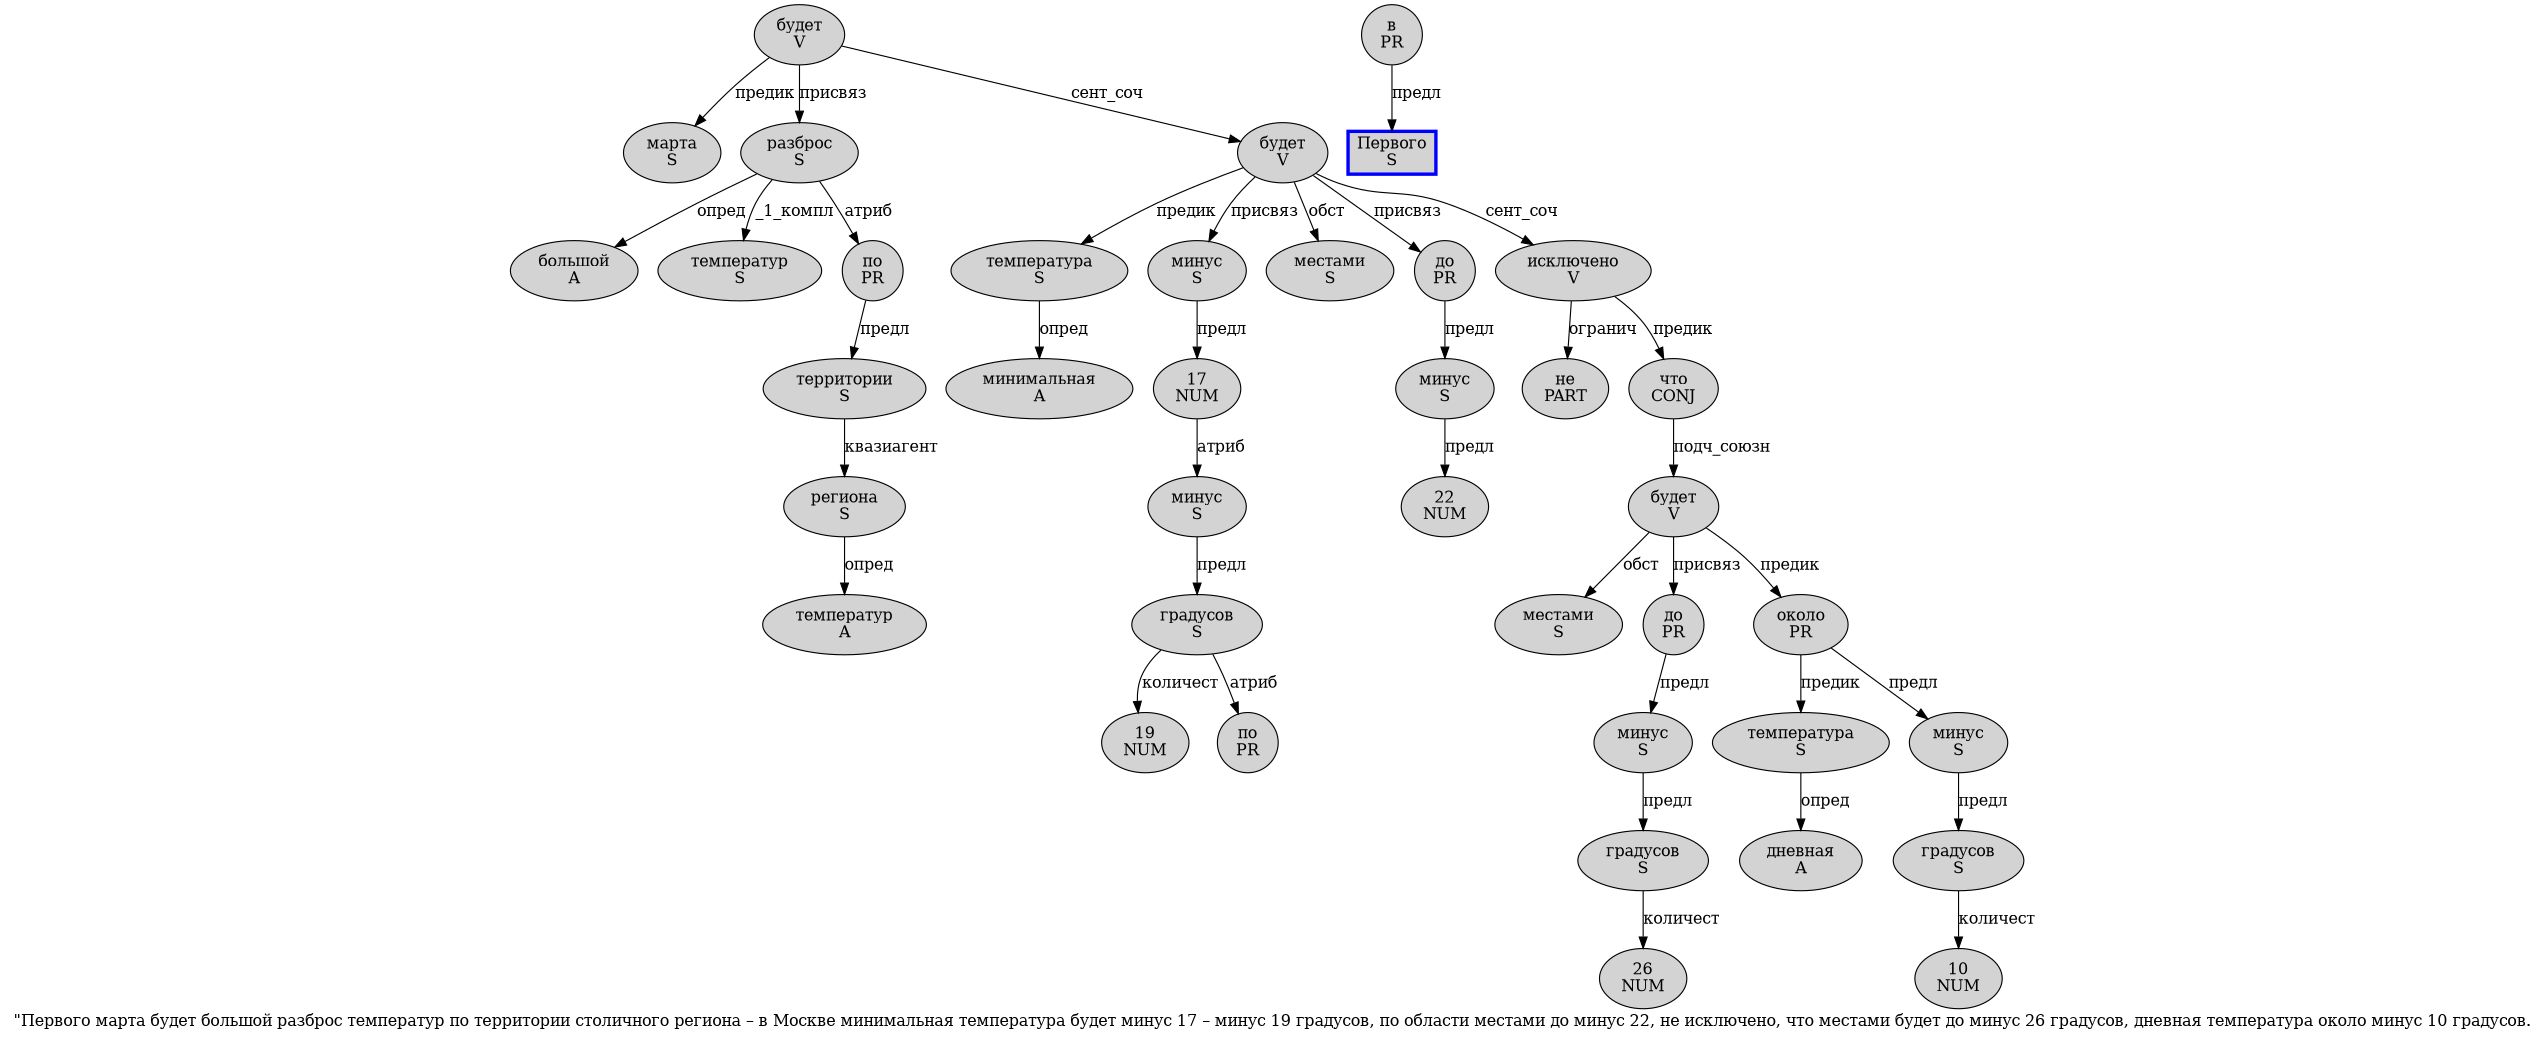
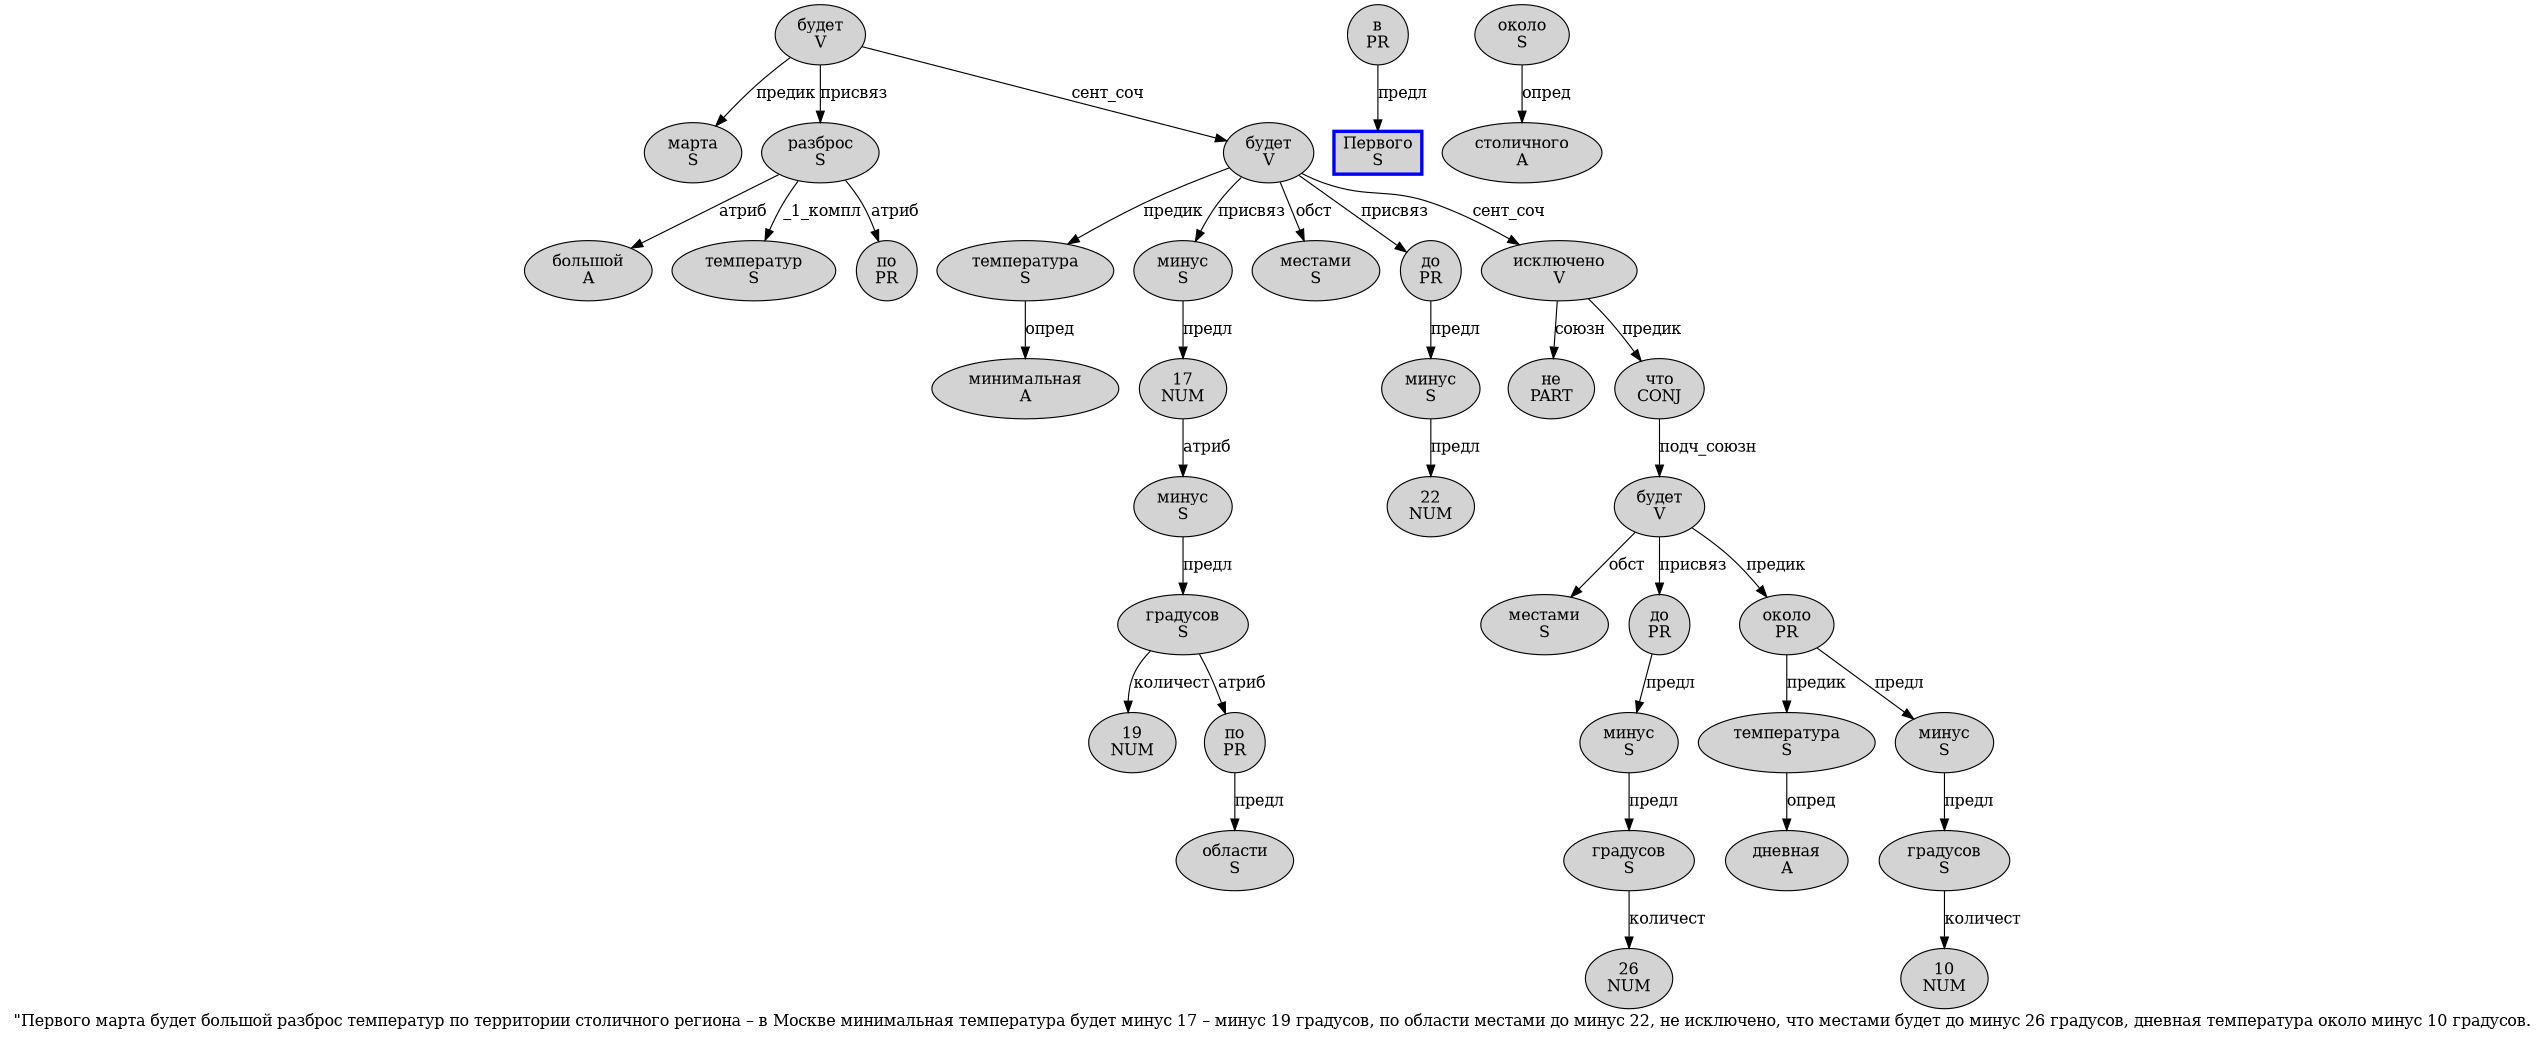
(721, 212) -> (743, 212)
(1603, 330) -> (1580, 330)
(845, 389) -> none
(845, 507) -> (1522, 35)
(845, 625) -> (1522, 153)
none -> (1235, 861)
